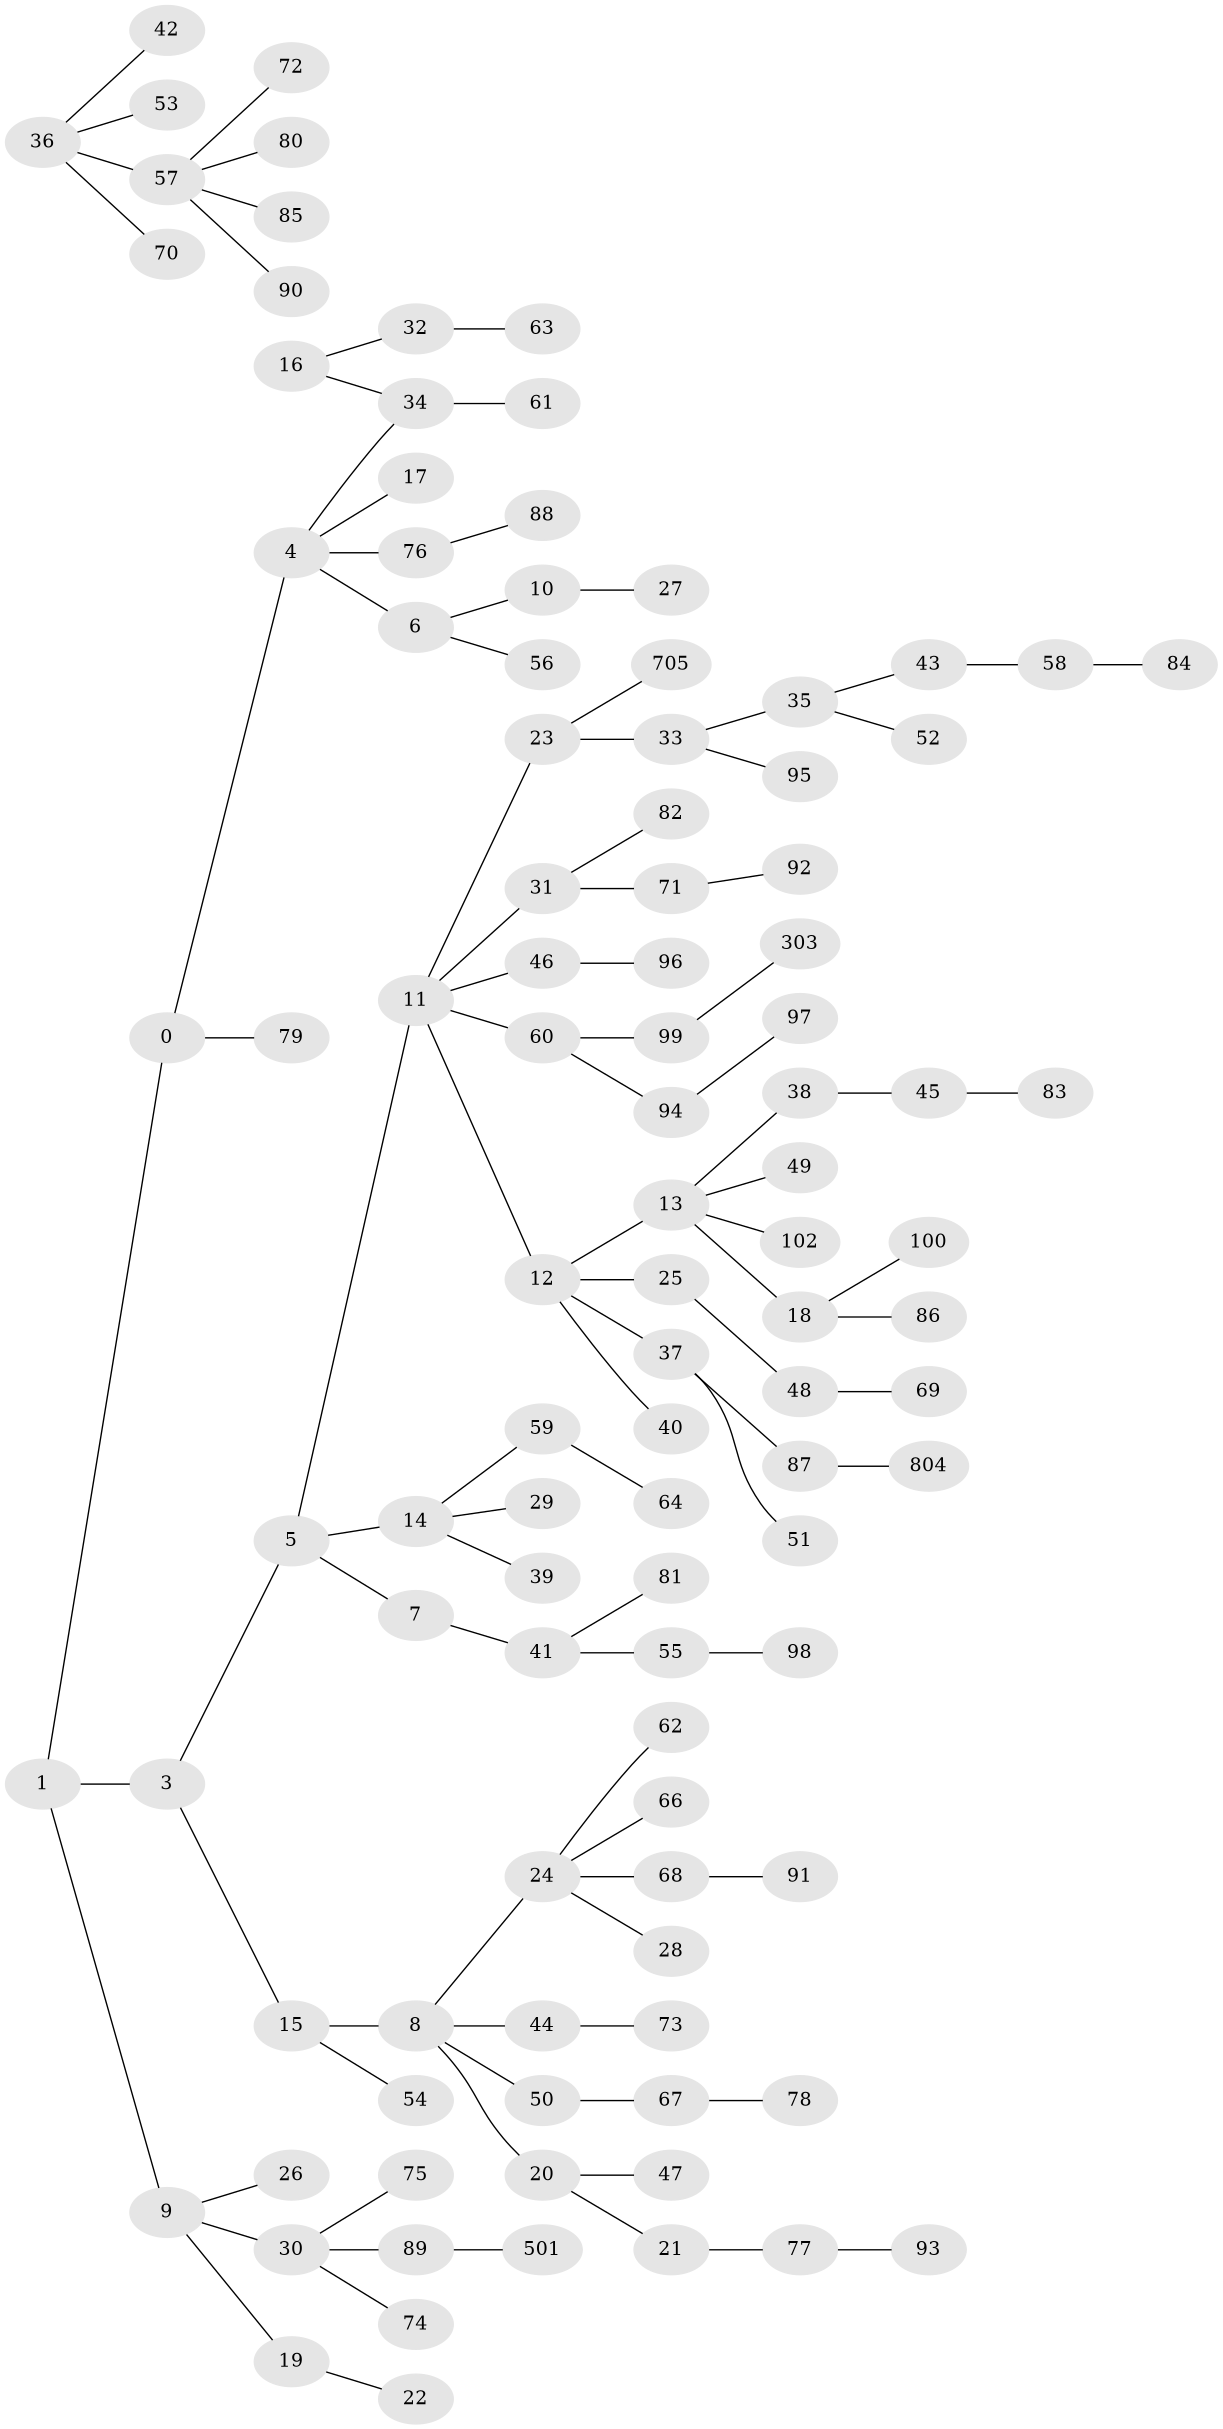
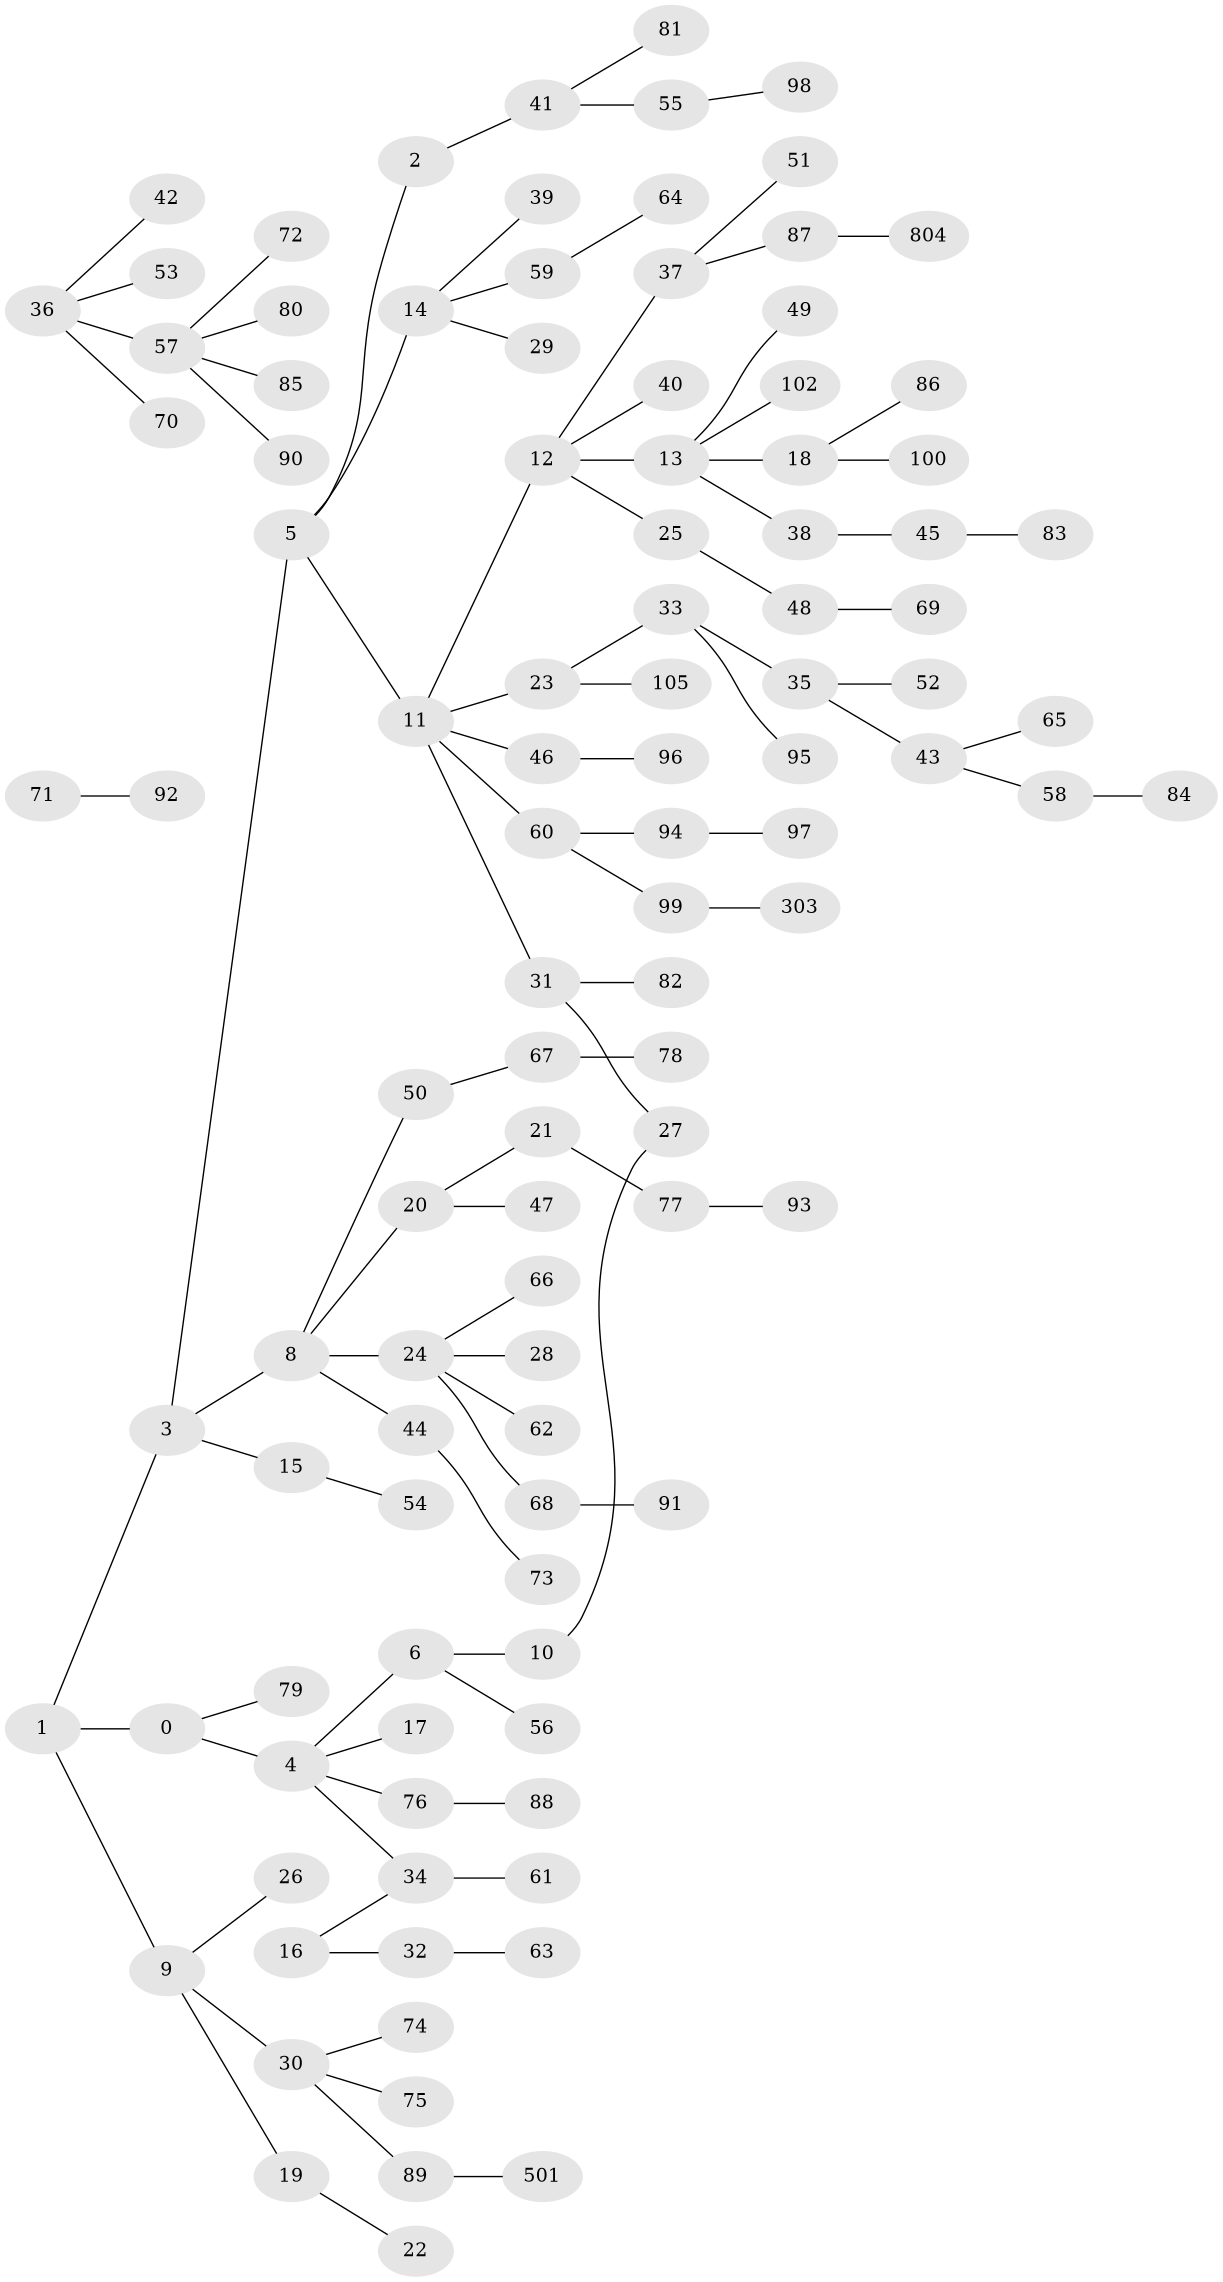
(671, 665) -> (671, 684)
none -> (1056, 721)
(607, 889) -> (602, 1048)
(416, 1615) -> (416, 162)
(354, 2026) -> (229, 1393)
